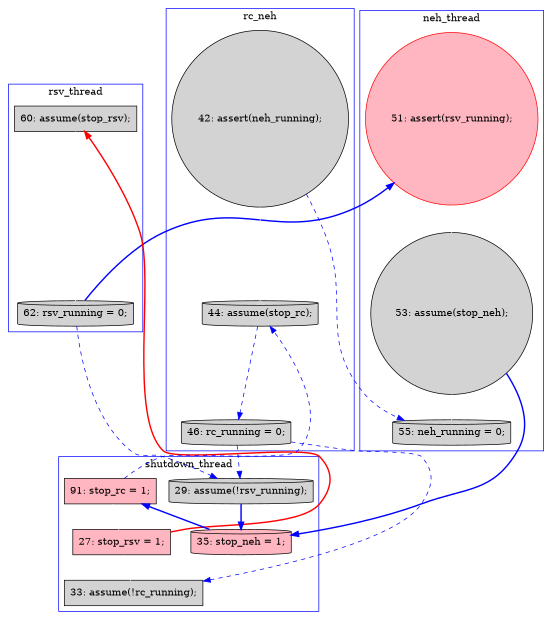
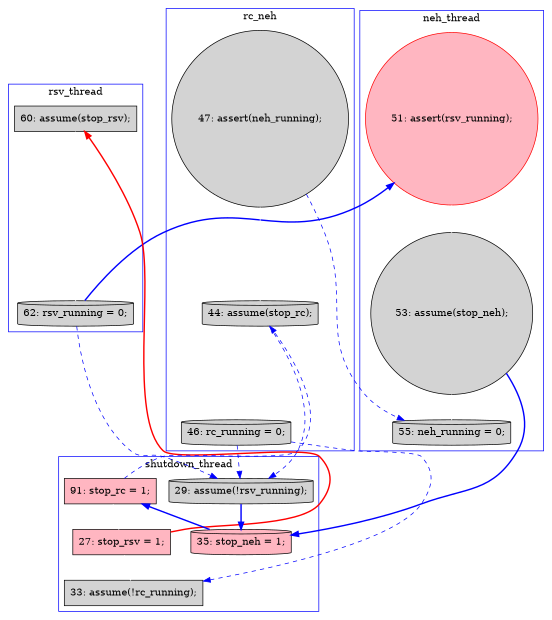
(260, 119) -> (260, 119)
(249, 369) -> (303, 402)
